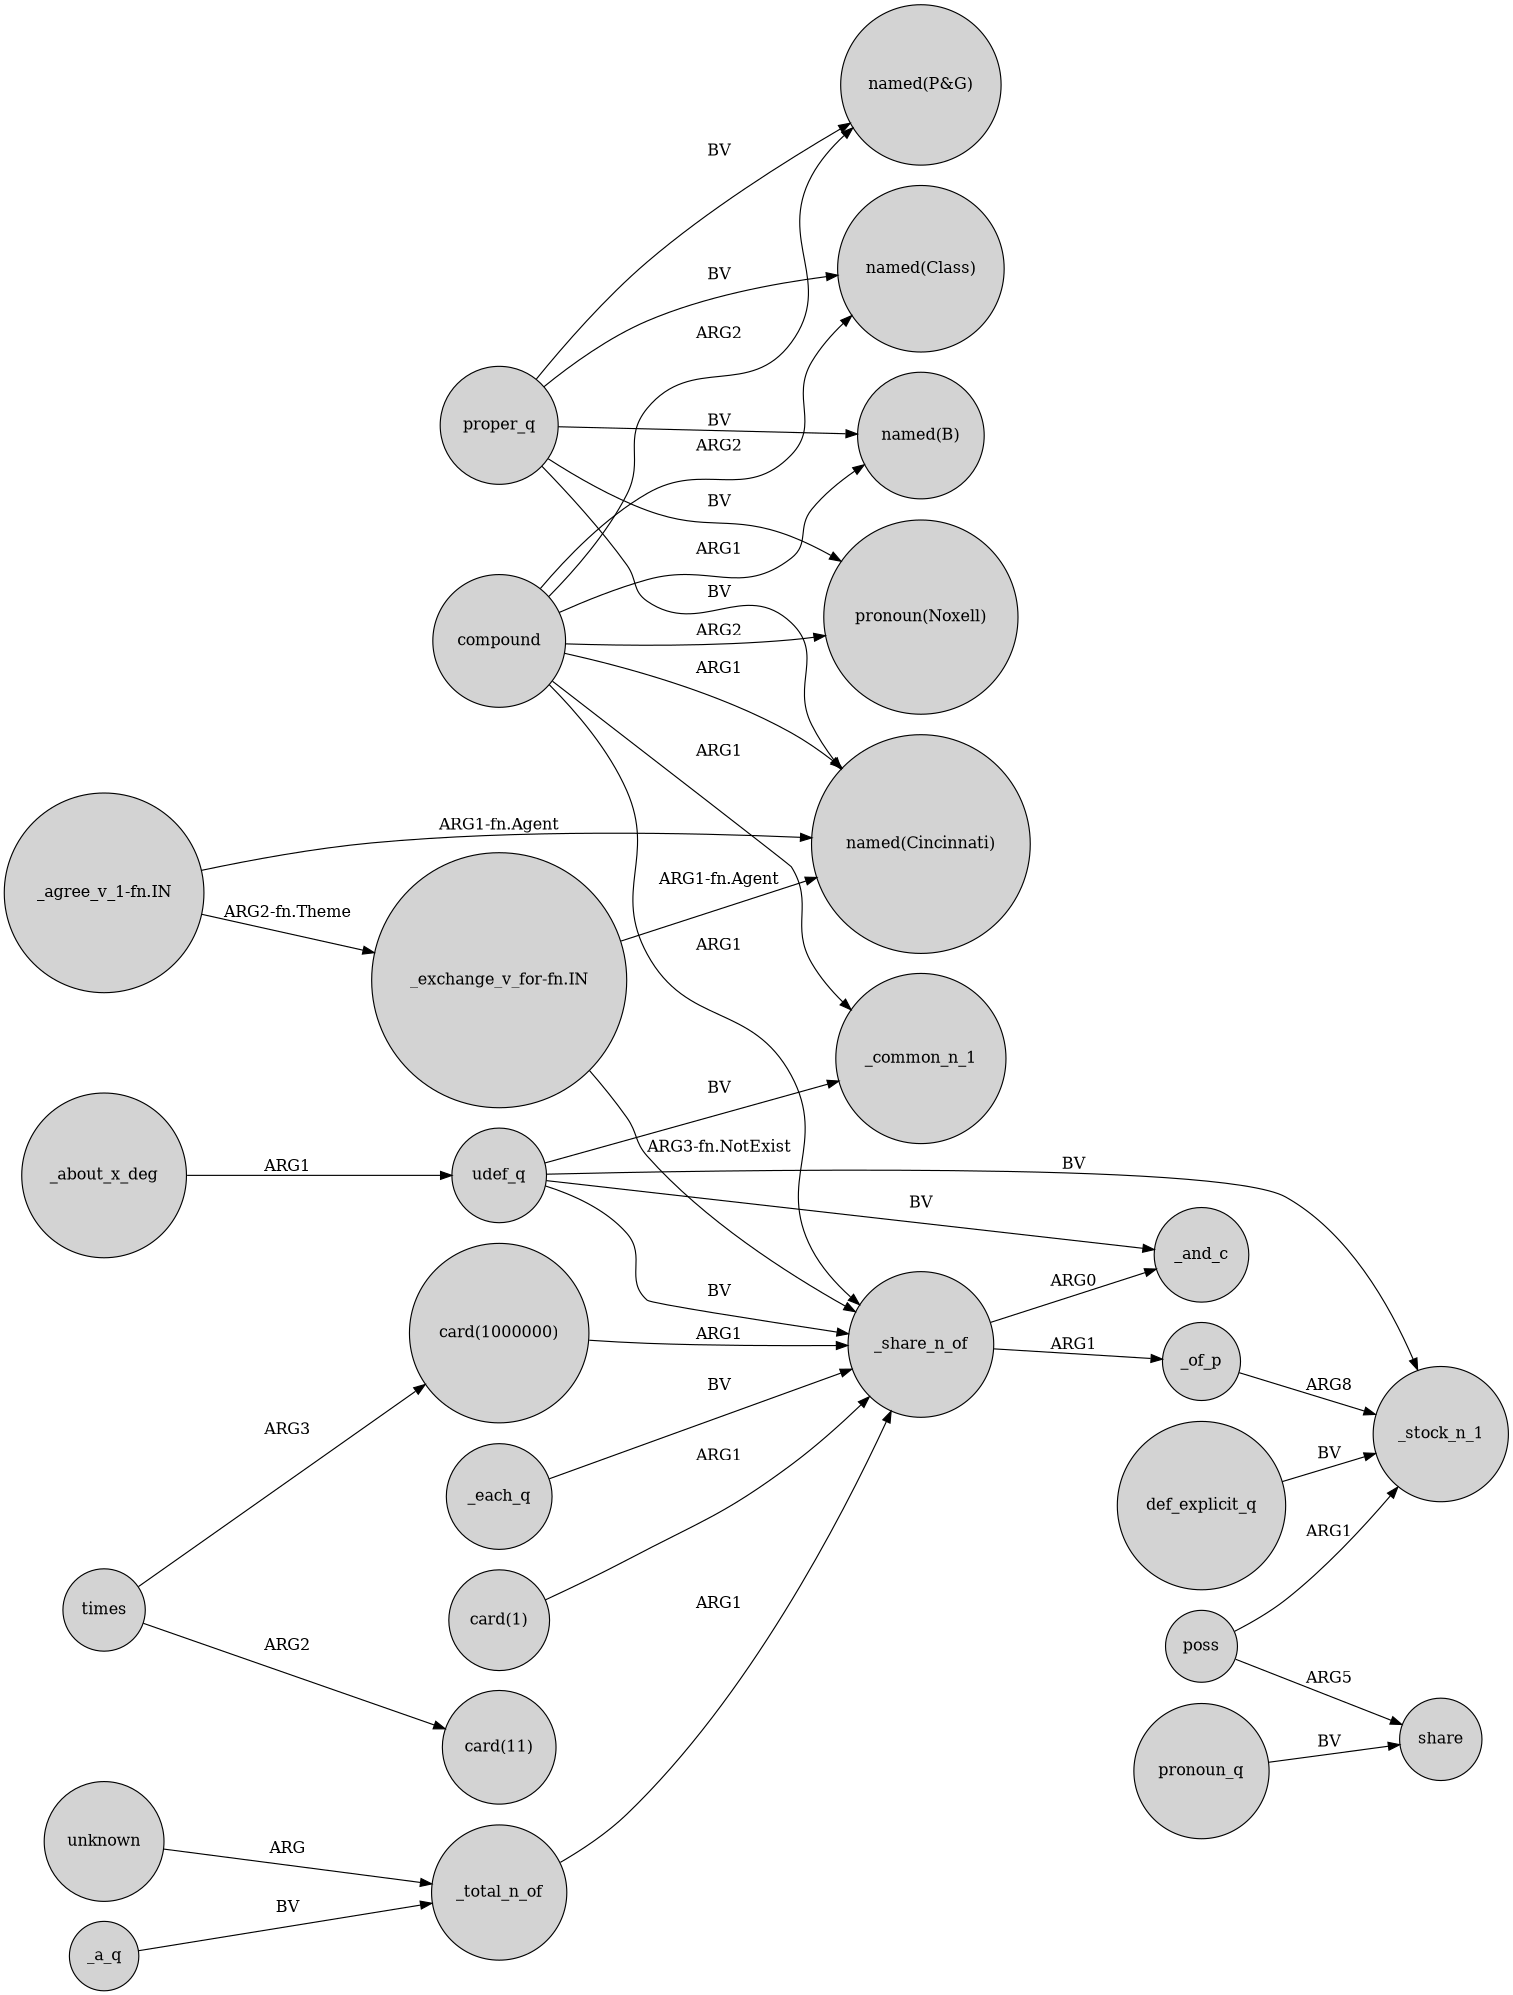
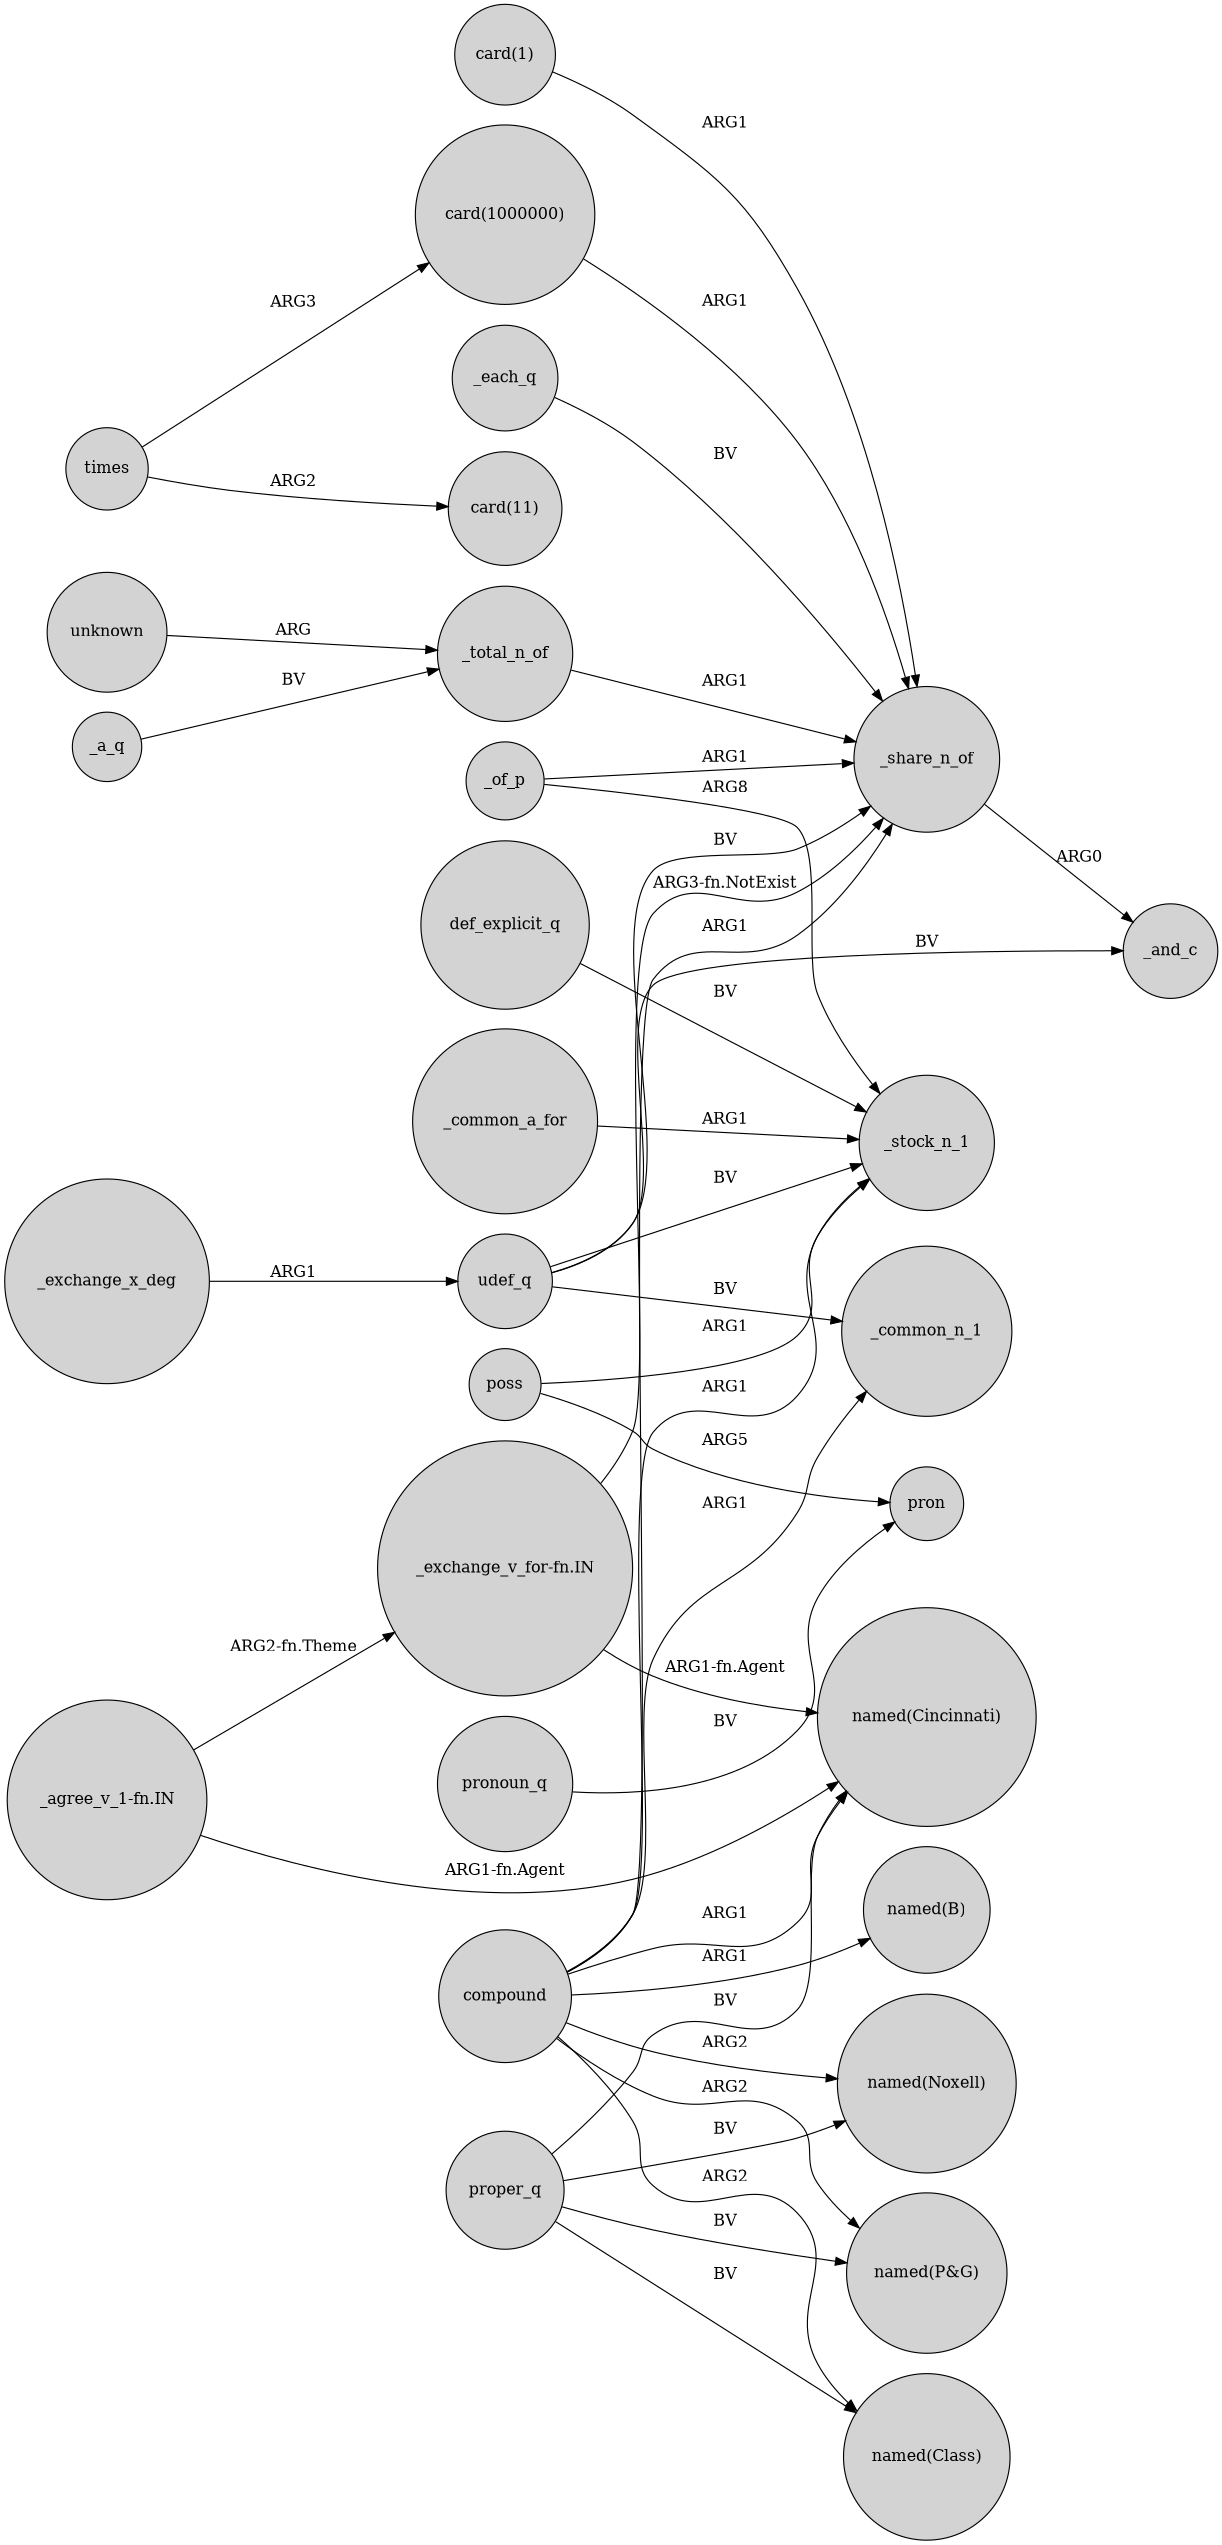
(702, 430) -> none
(921, 617) -> (927, 2084)
none -> (505, 1121)
(104, 1175) -> (107, 1281)
(1072, 1354) -> (693, 771)
none -> (656, 1429)
(1441, 1739) -> (927, 1504)
